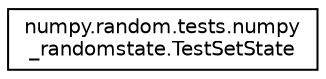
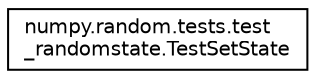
(163, 39) -> (158, 39)
